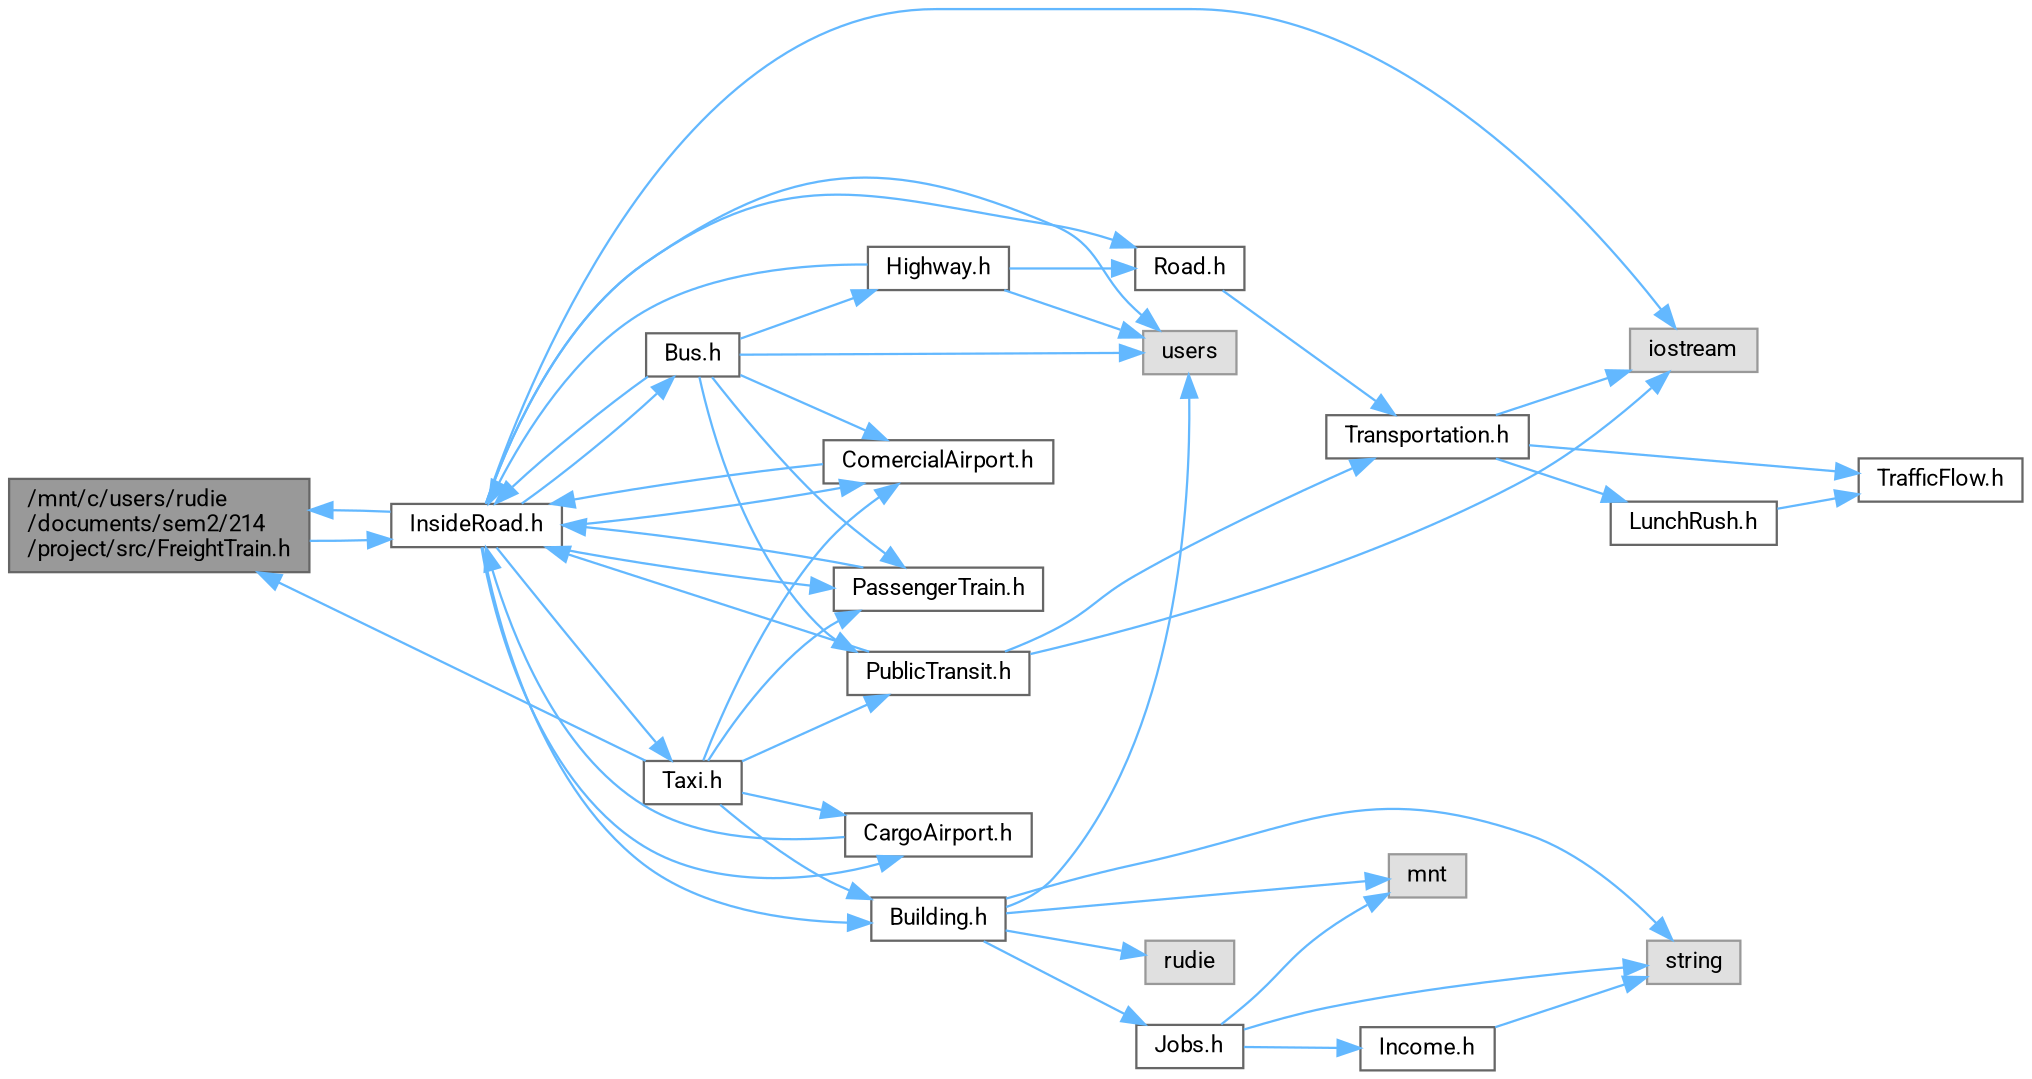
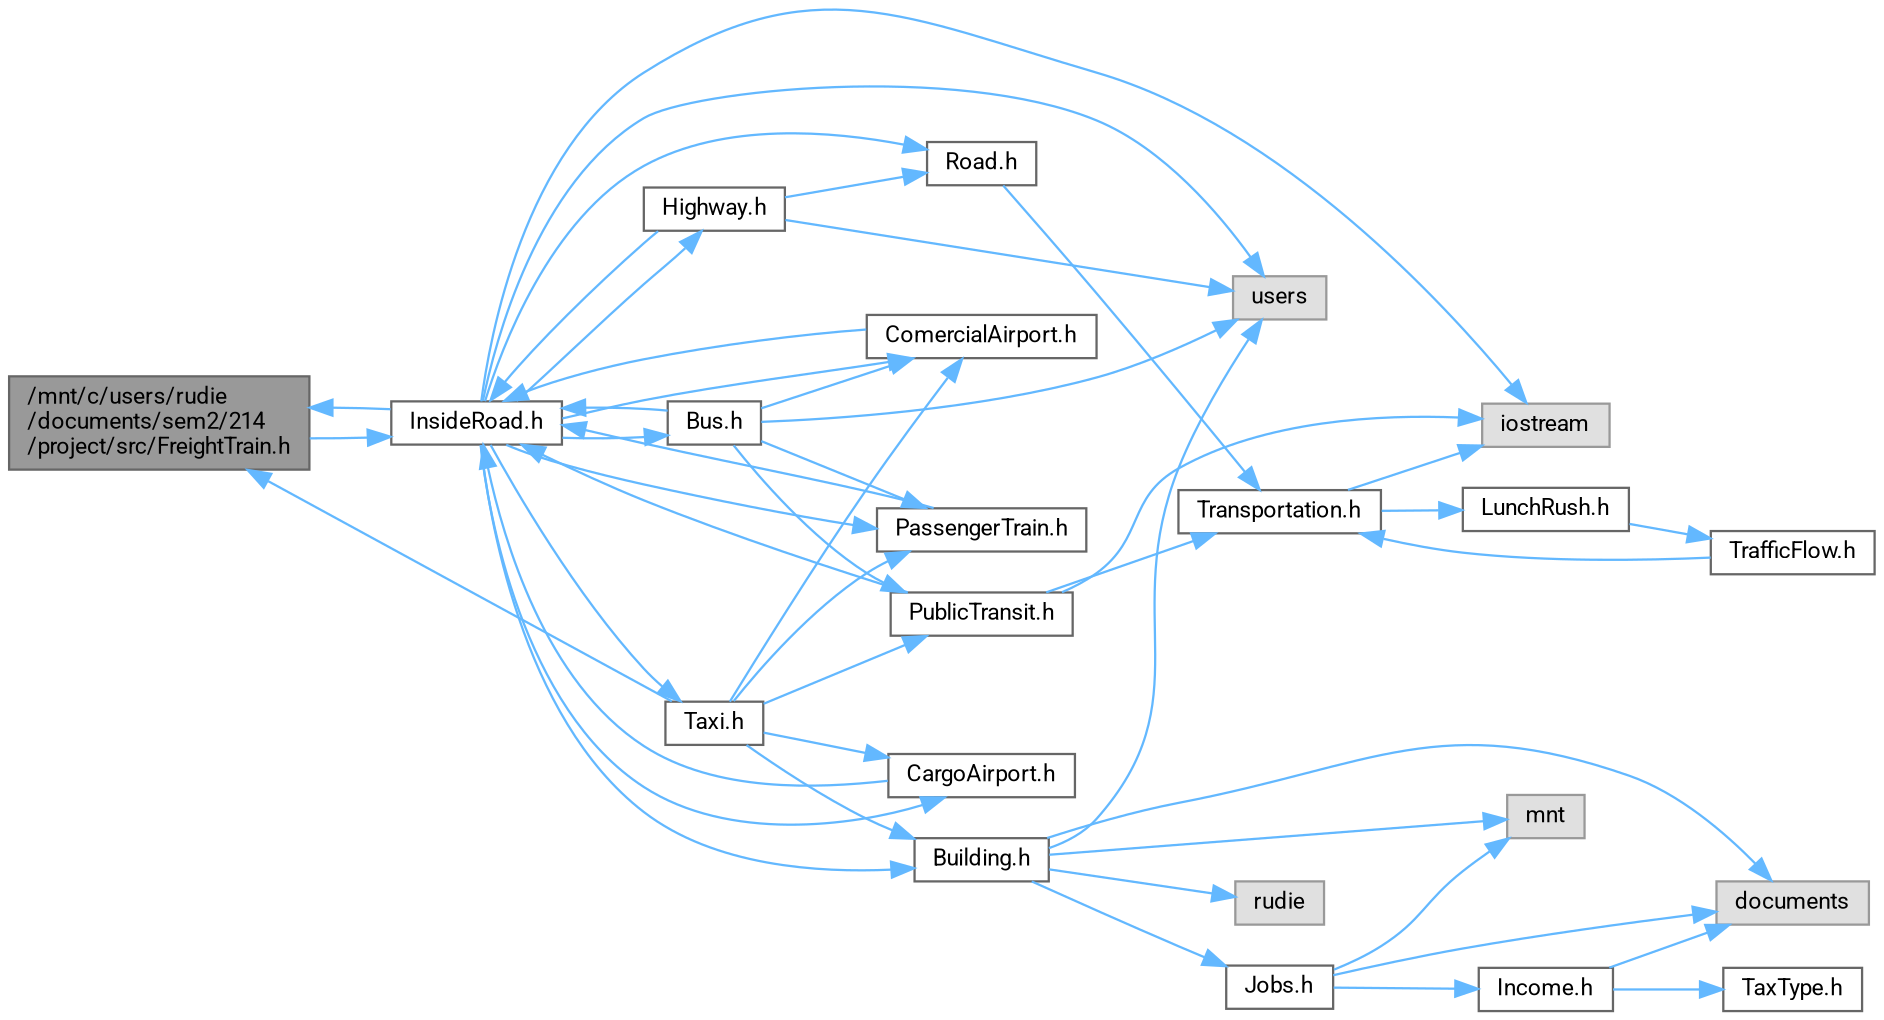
(797, 318) -> (600, 324)
(1682, 458) -> (1546, 559)
(1694, 962) -> (1793, 903)
none -> (1793, 989)
